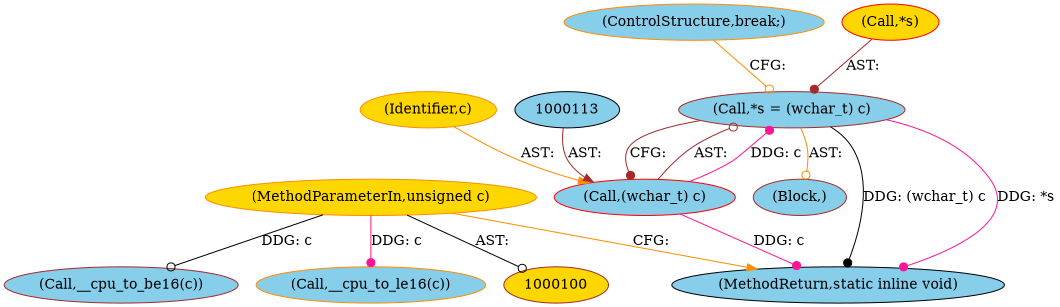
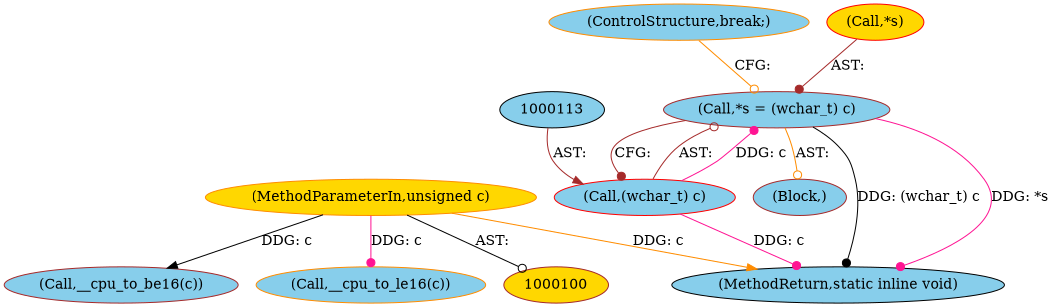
(428, 110) -> none
(249, 240) -> (250, 240)
(653, 241) -> (658, 241)
